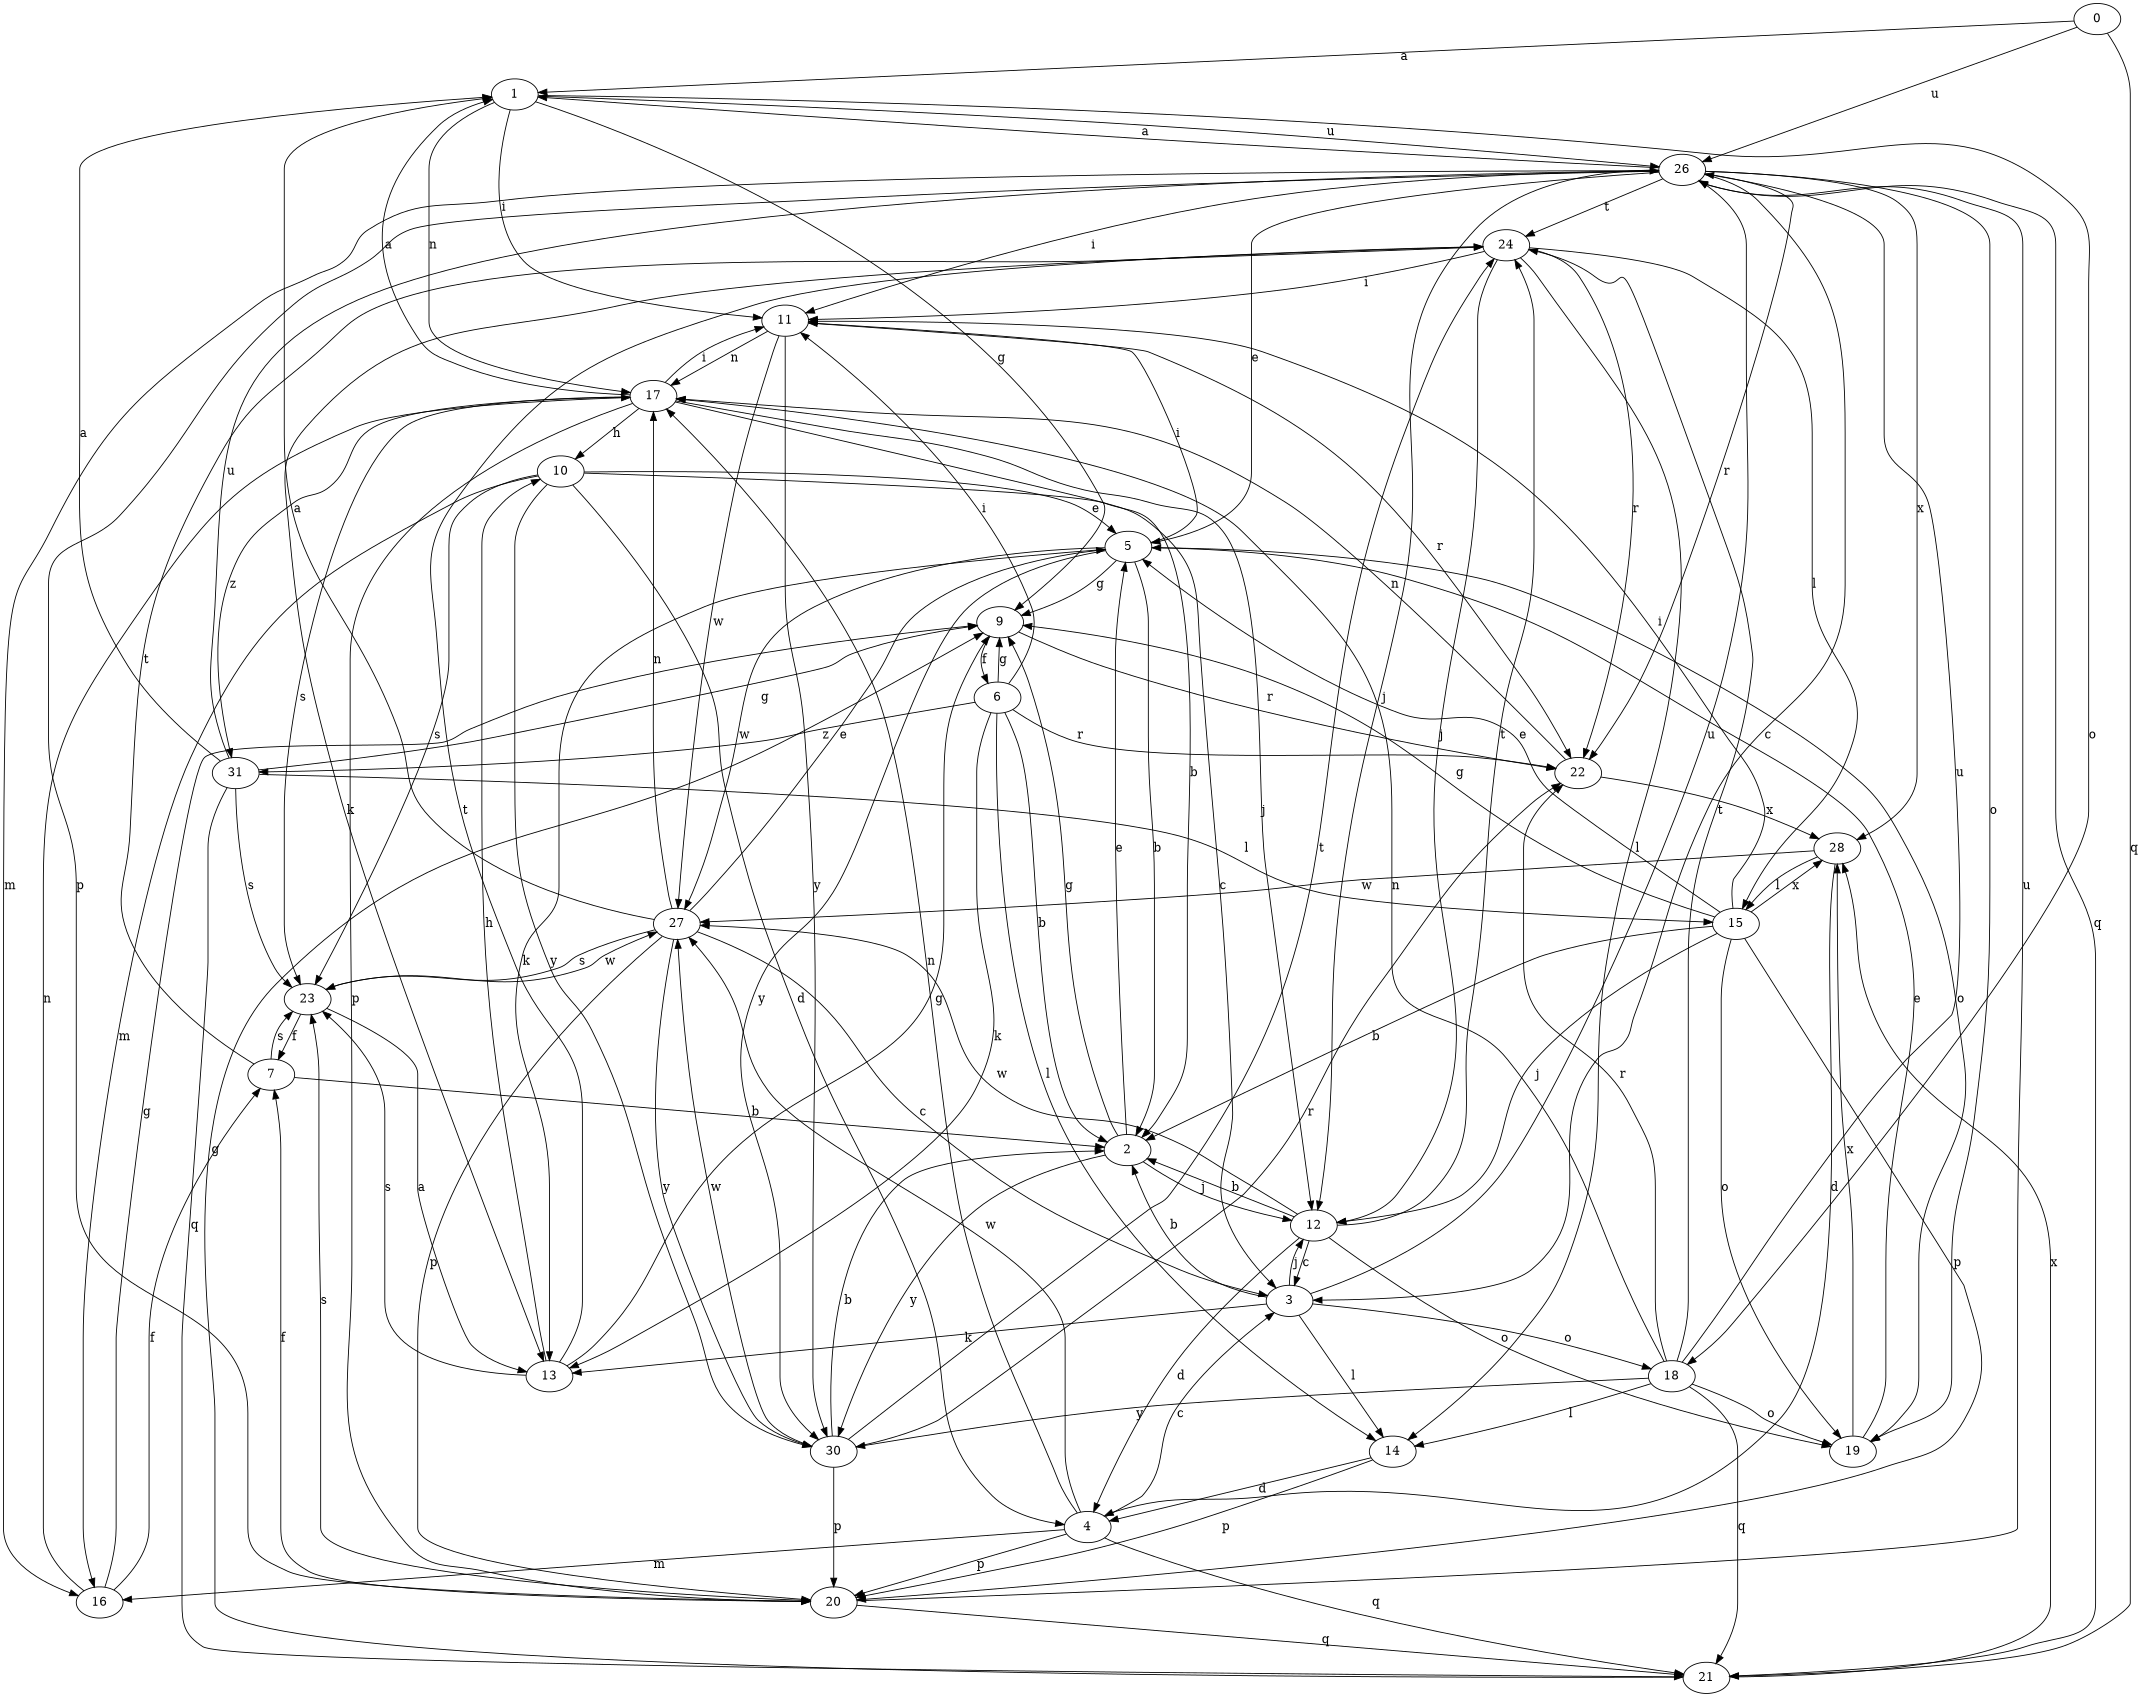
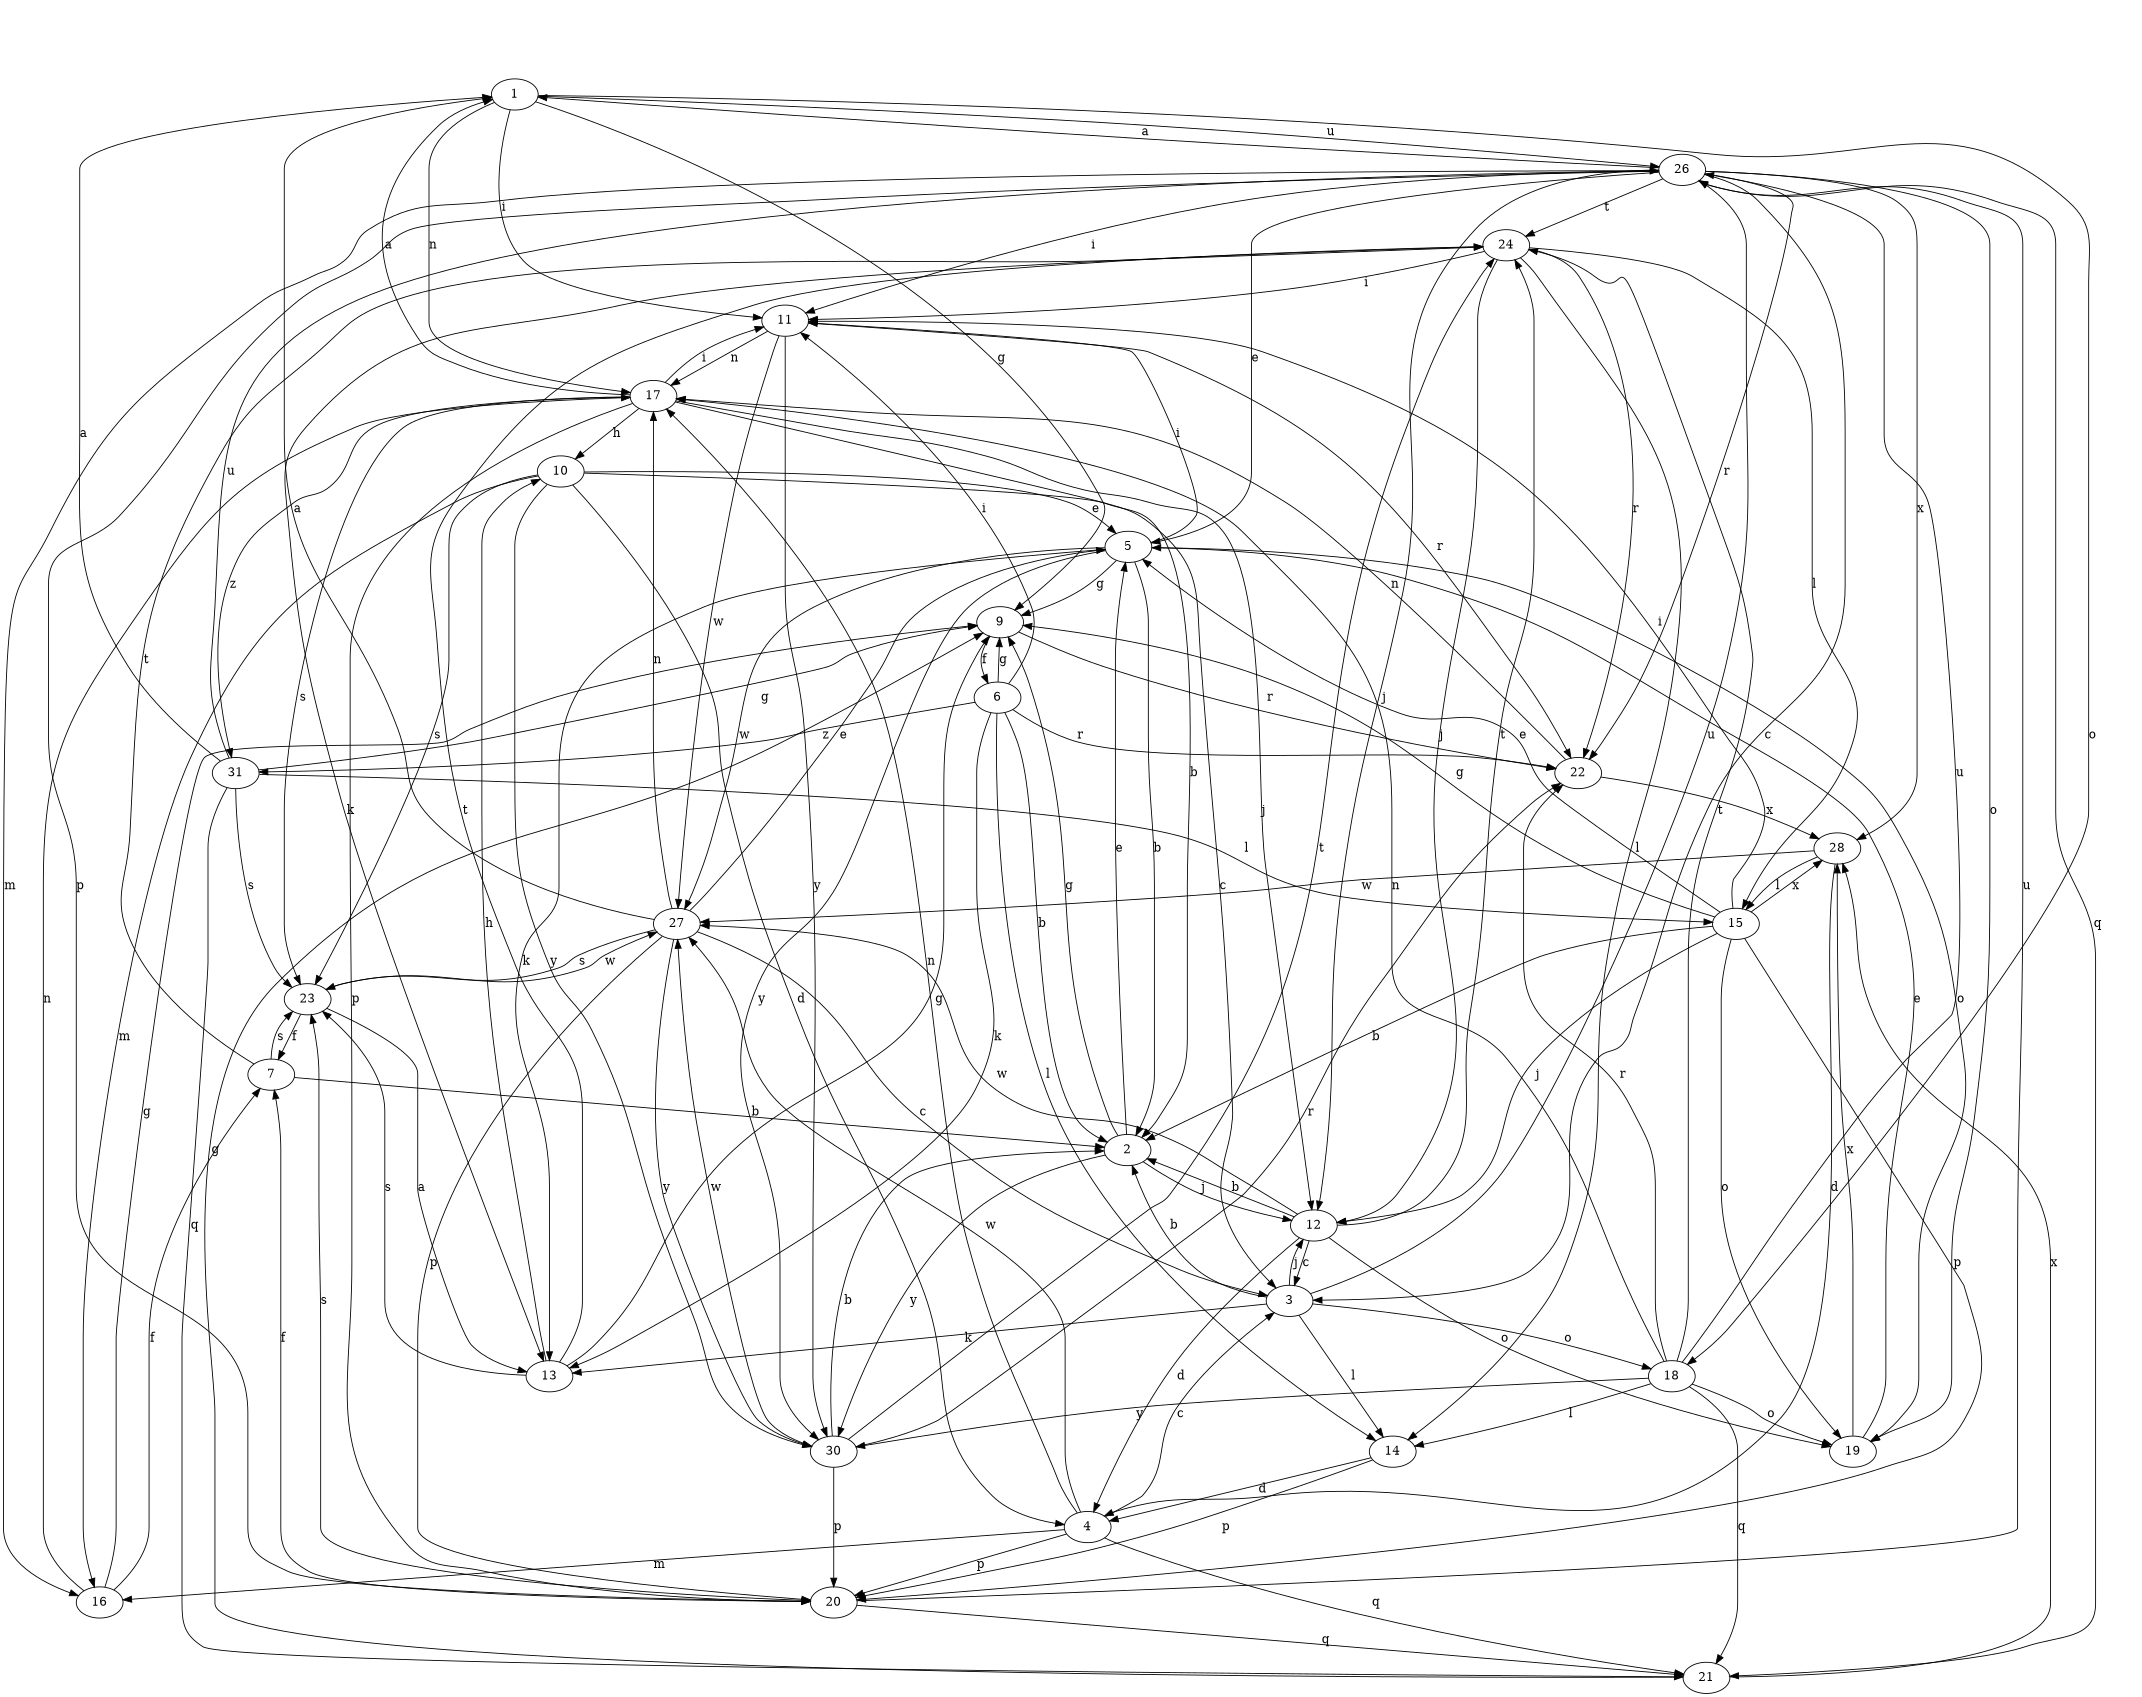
(2097, 19) -> none
